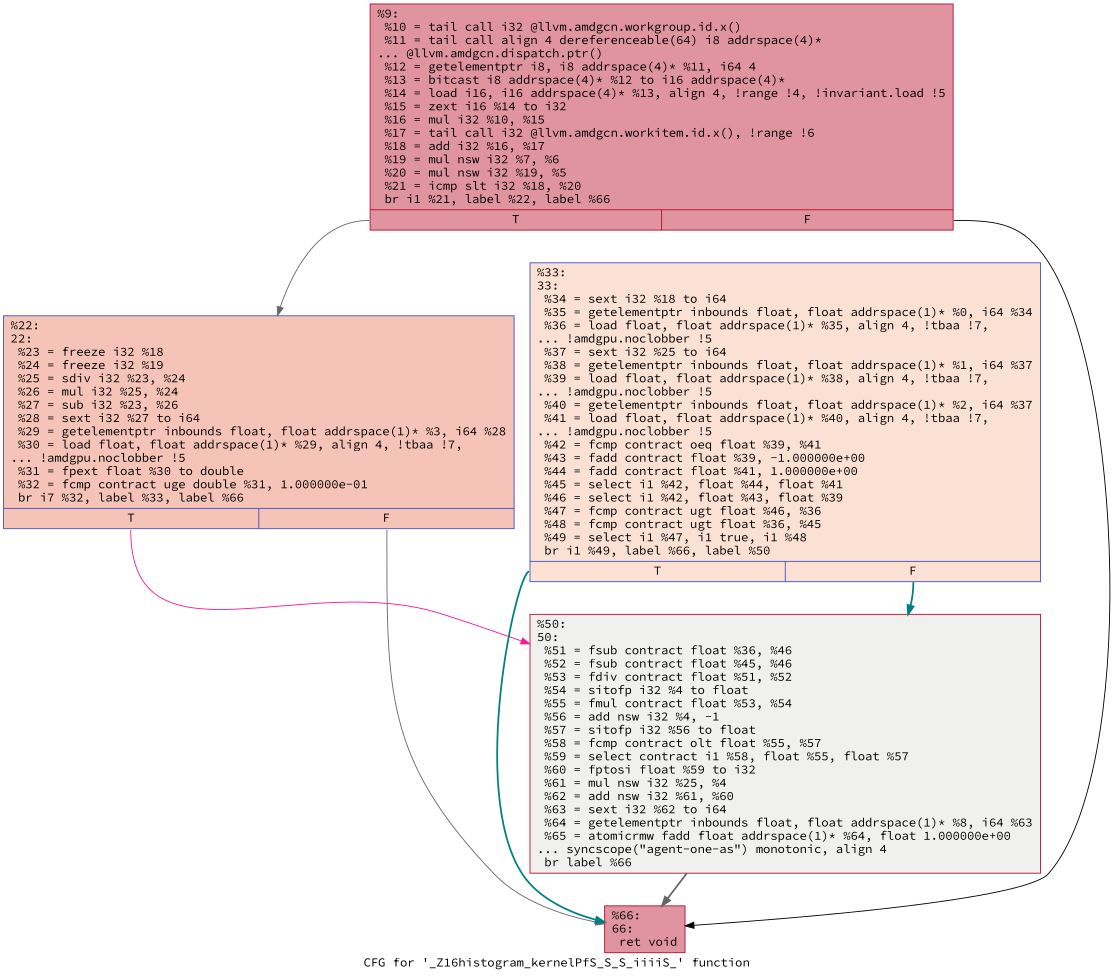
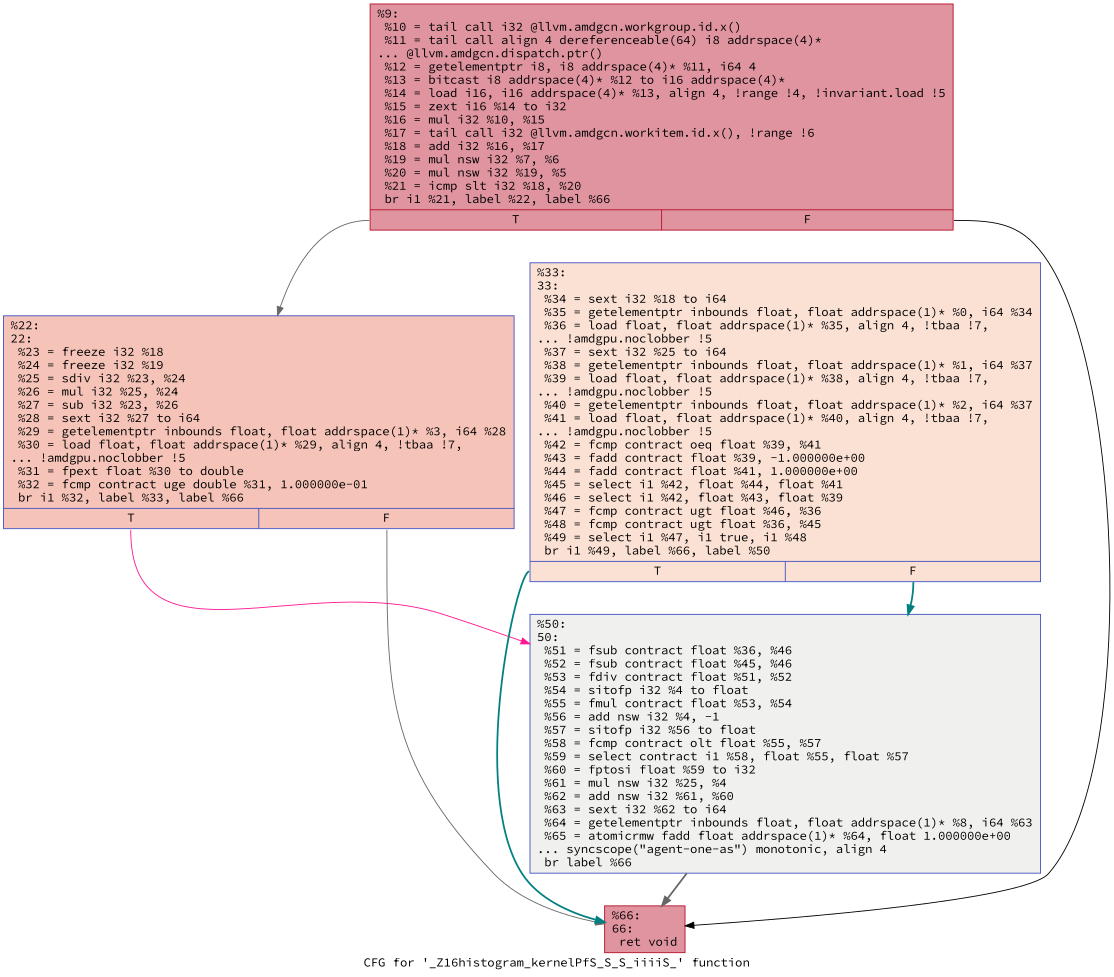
(128, 498) -> (128, 498)
(785, 744) -> (785, 744)
